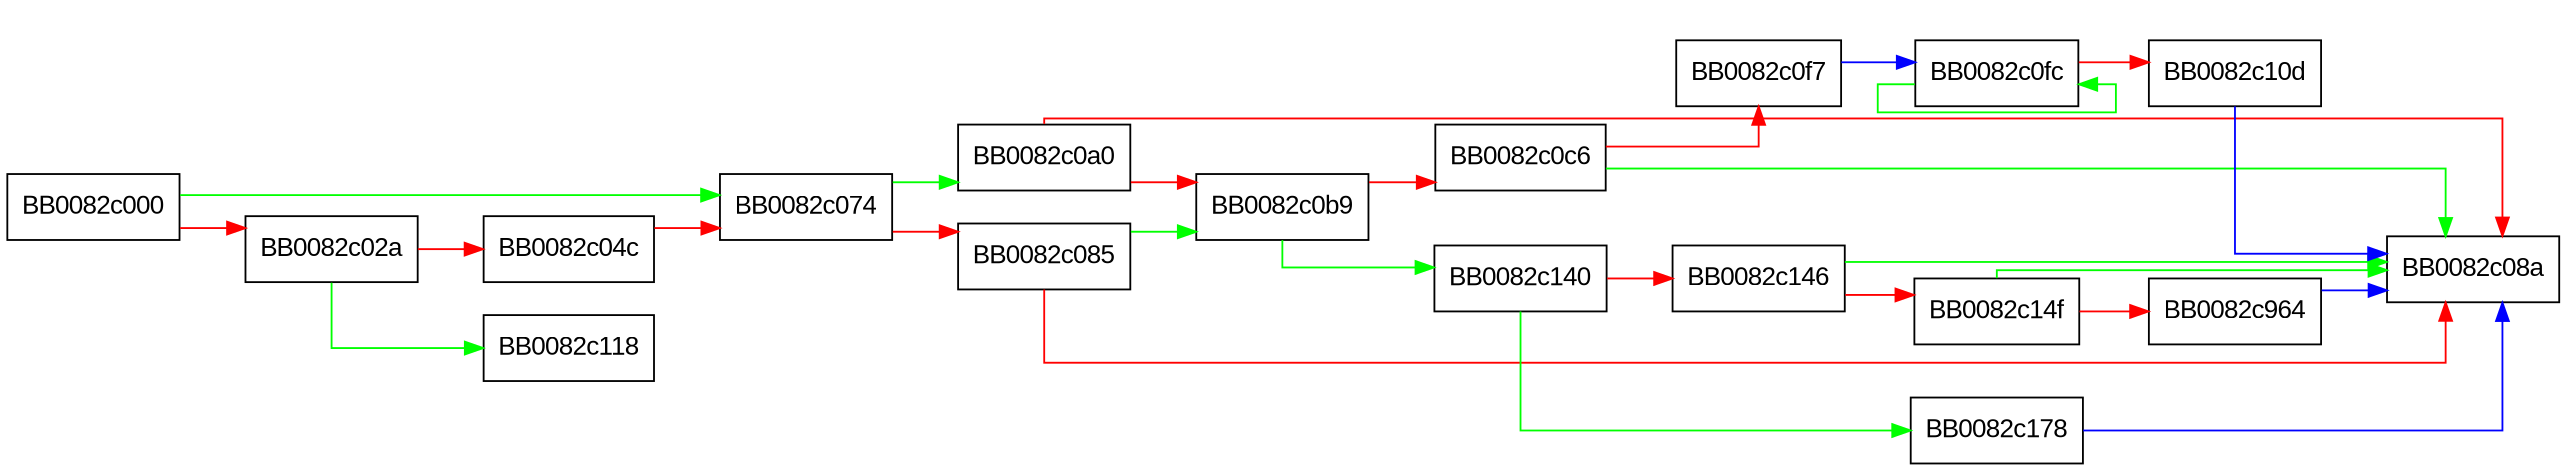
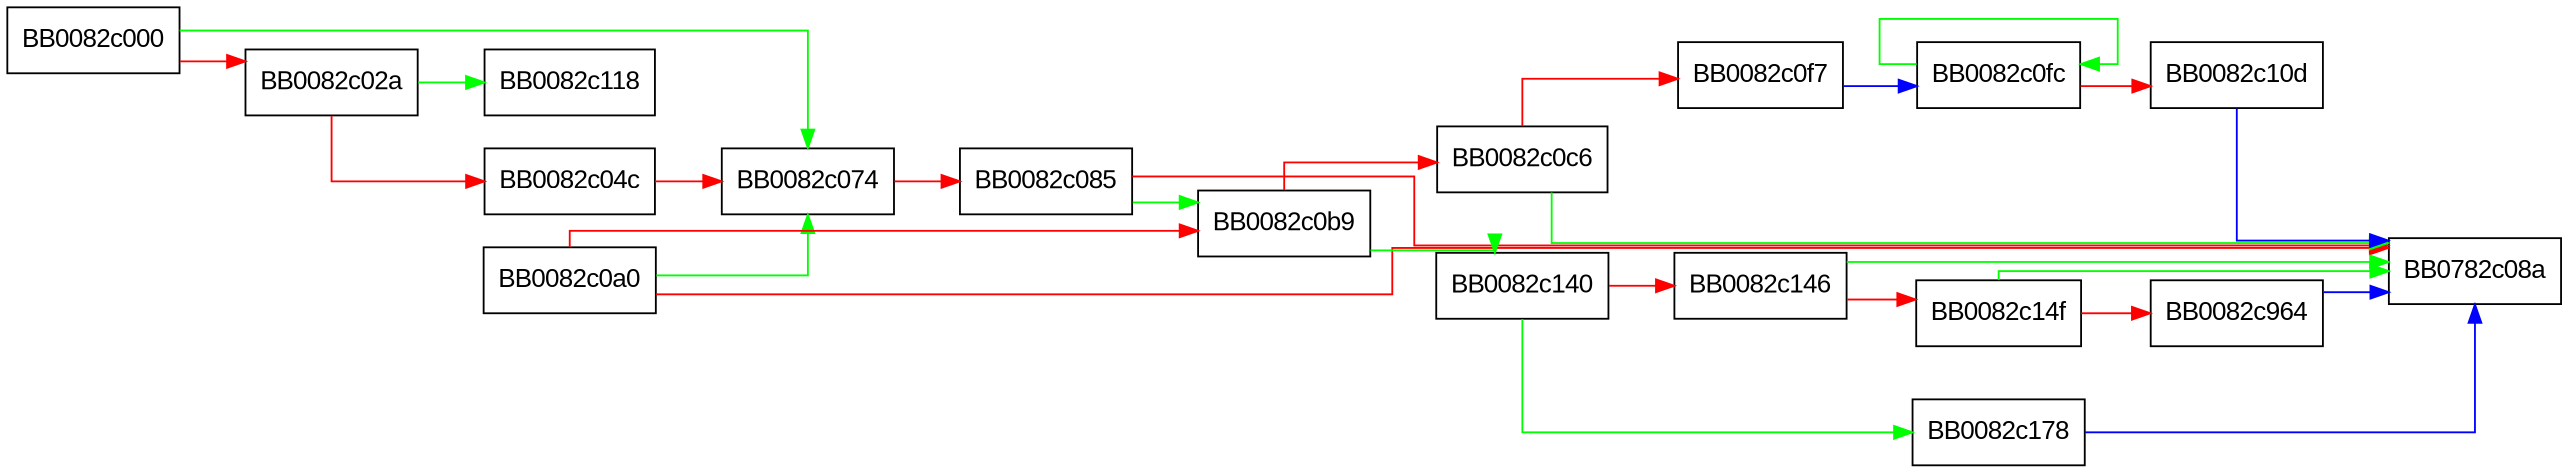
(916, 182) -> (753, 275)
(2473, 269) -> (2475, 271)
